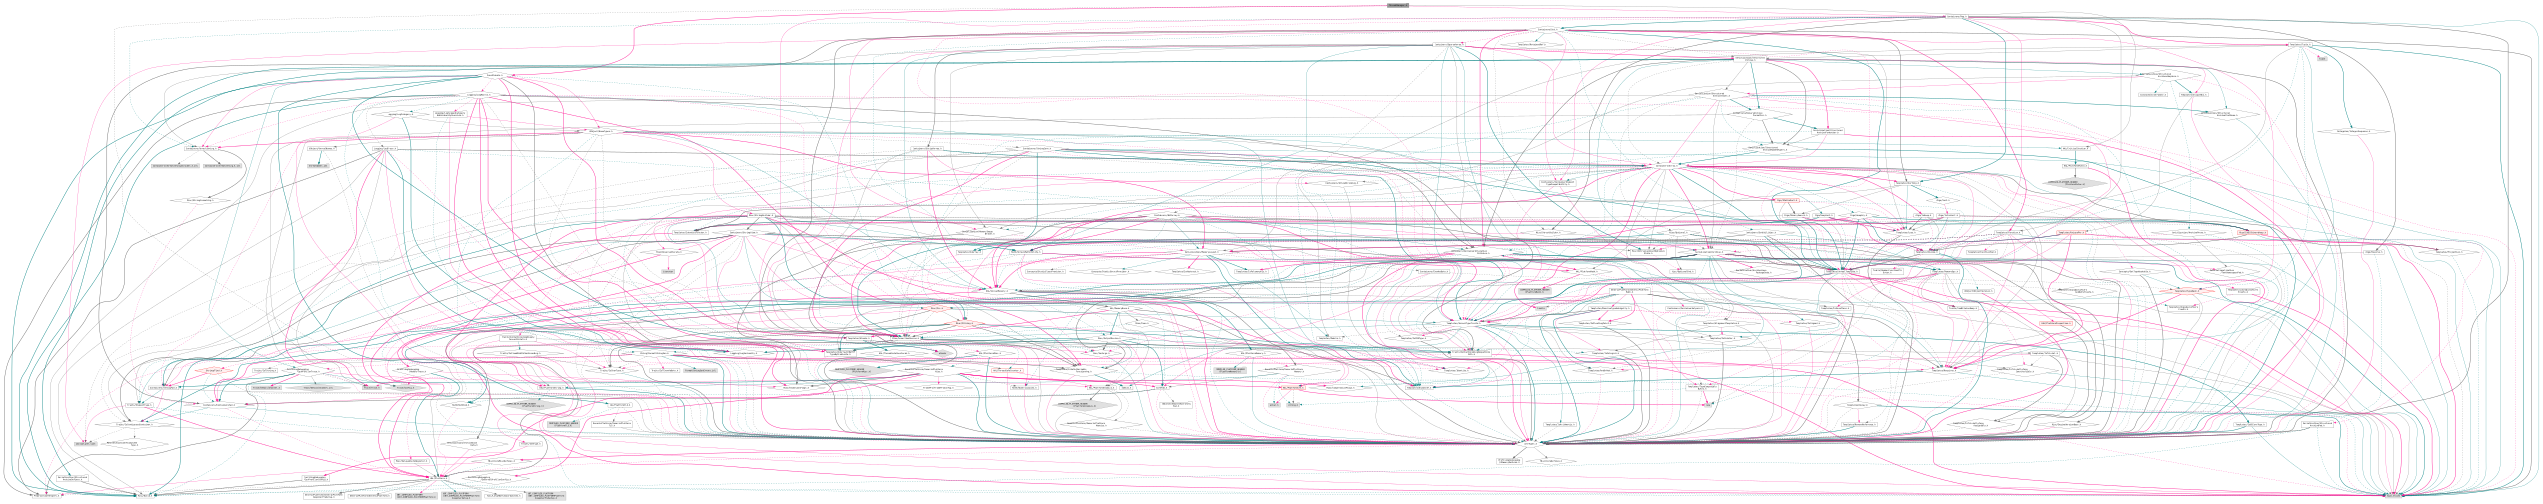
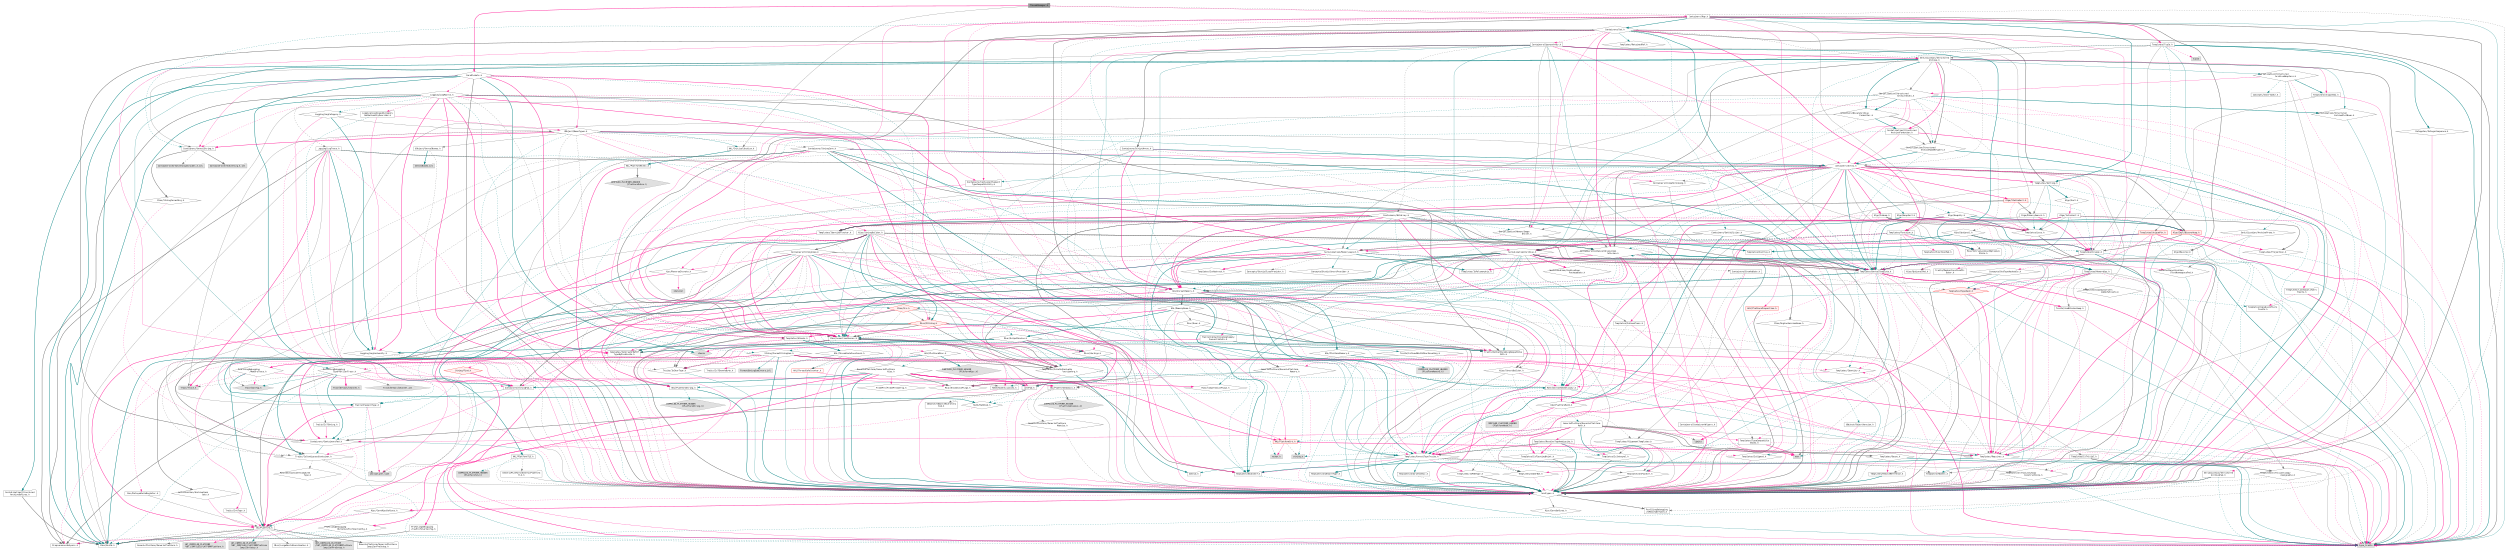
(1258, 310) -> (1711, 379)
(2138, 391) -> (2348, 414)
(1939, 423) -> (1806, 483)
